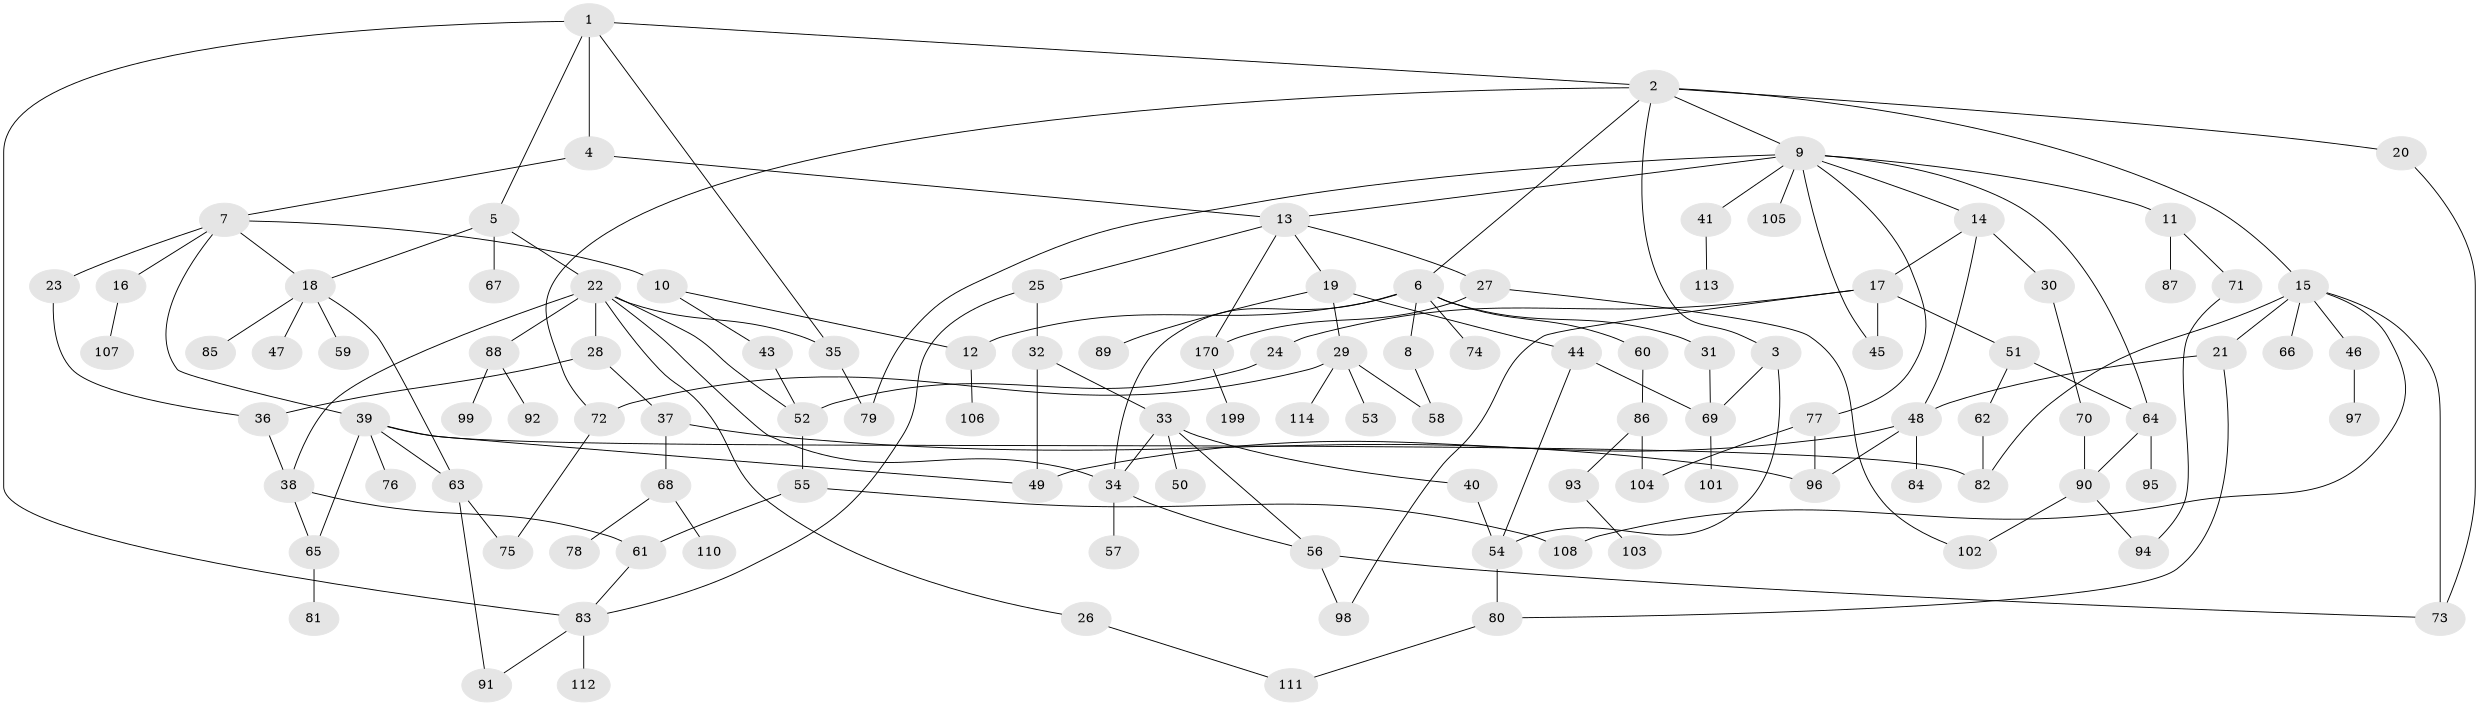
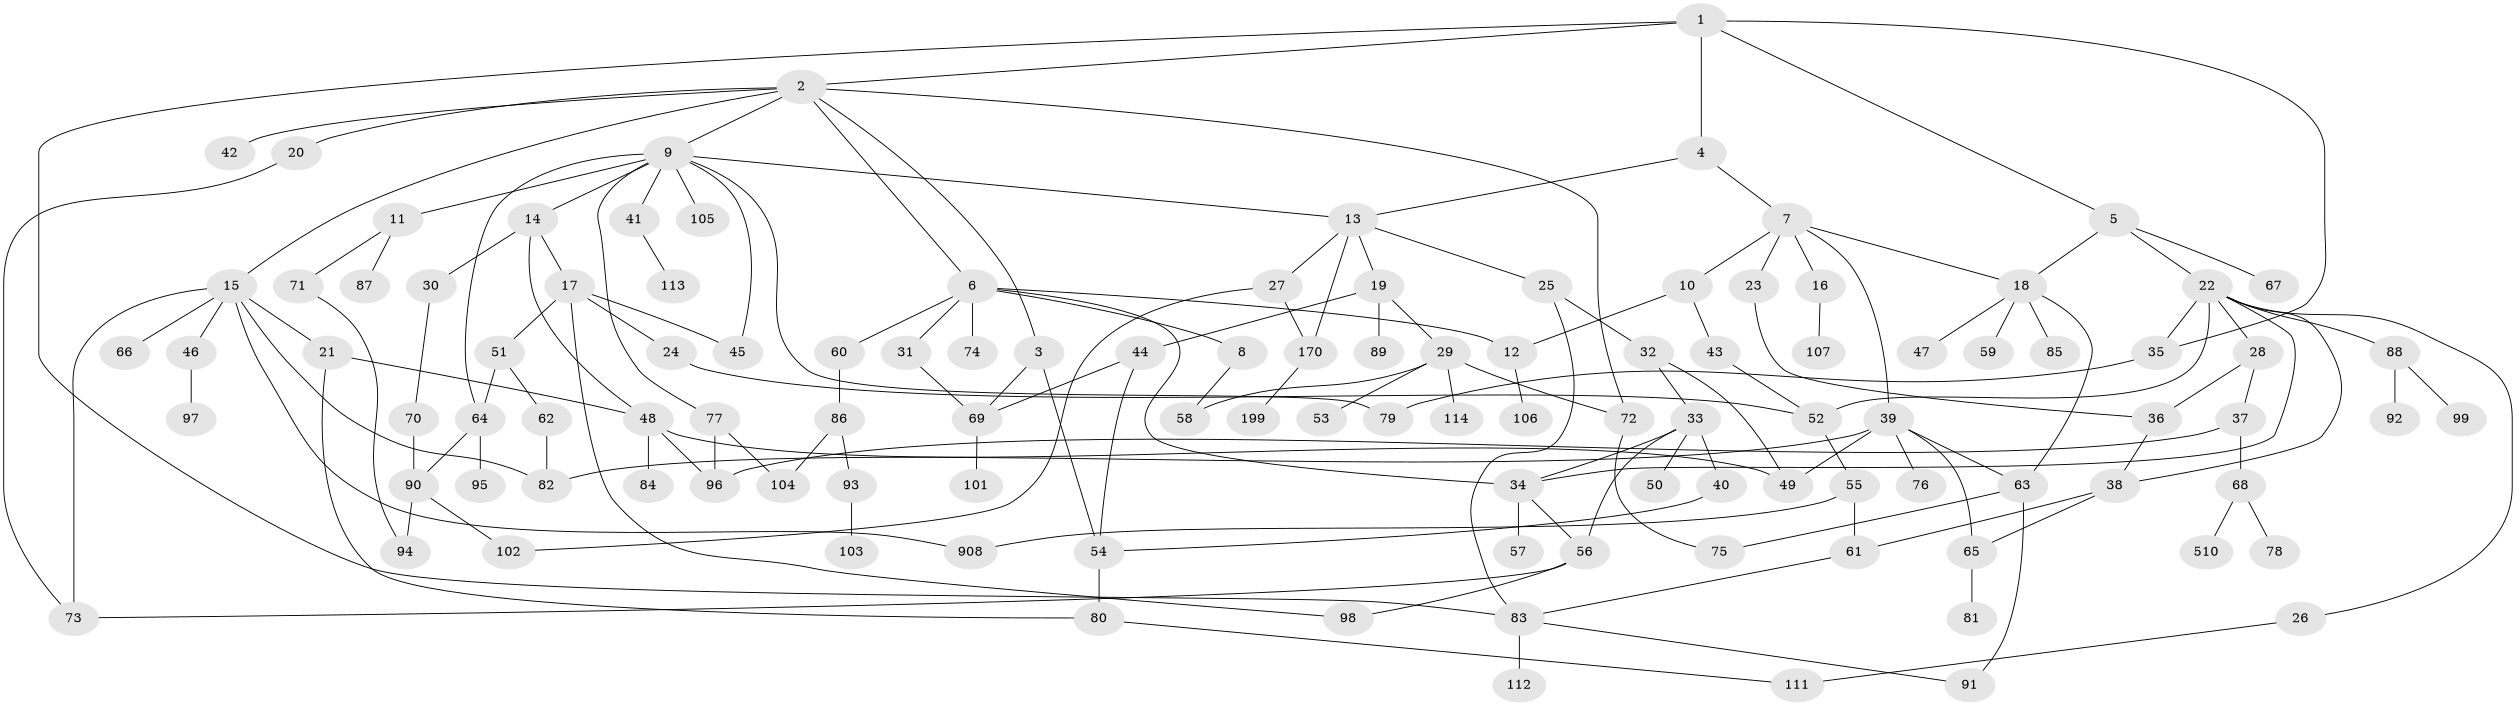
none -> (230, 153)
(709, 552) -> (2207, 552)
(1566, 552) -> (971, 552)
